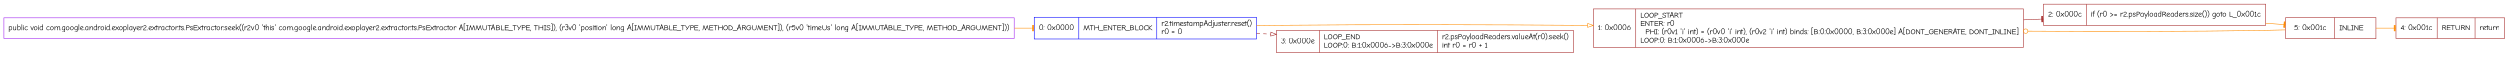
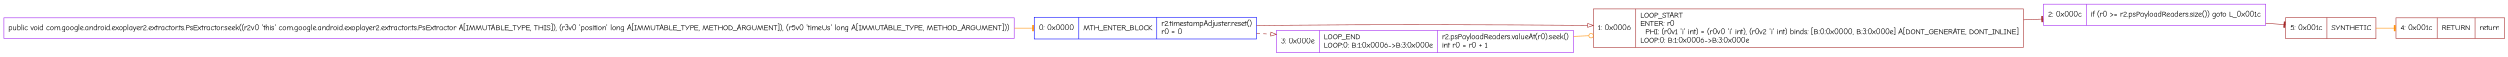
(2155, 15) -> (2155, 15)
(2274, 24) -> (2274, 24)
(1422, 25) -> (1422, 25)
(2351, 28) -> (2351, 28)
(2157, 31) -> (1581, 36)
(1425, 41) -> (1425, 41)
